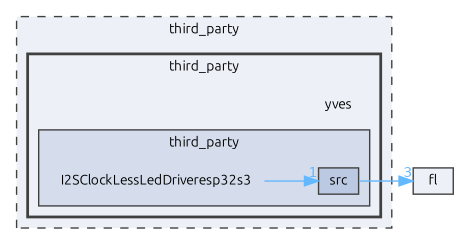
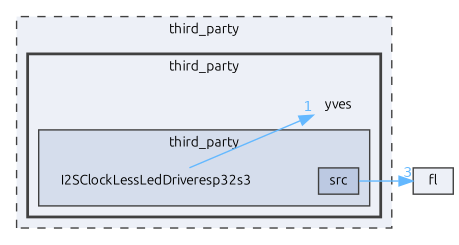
(284, 181) -> (245, 144)
